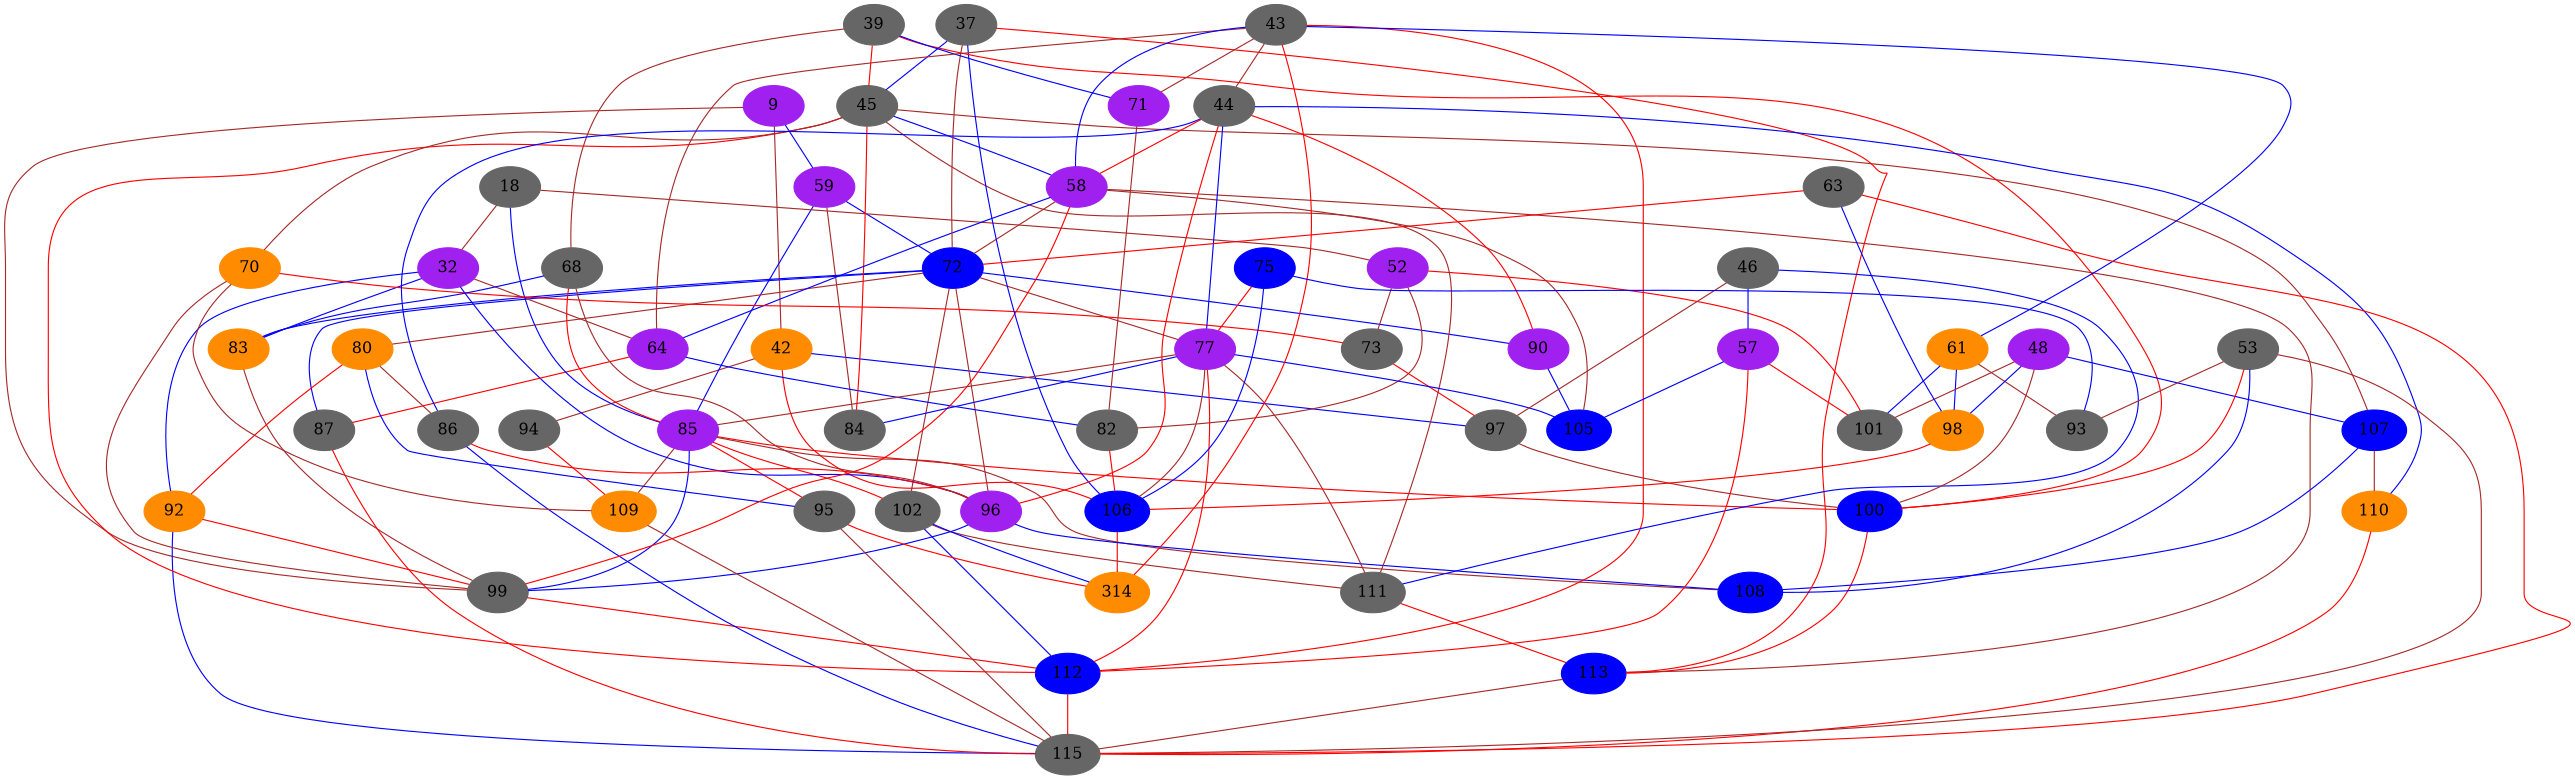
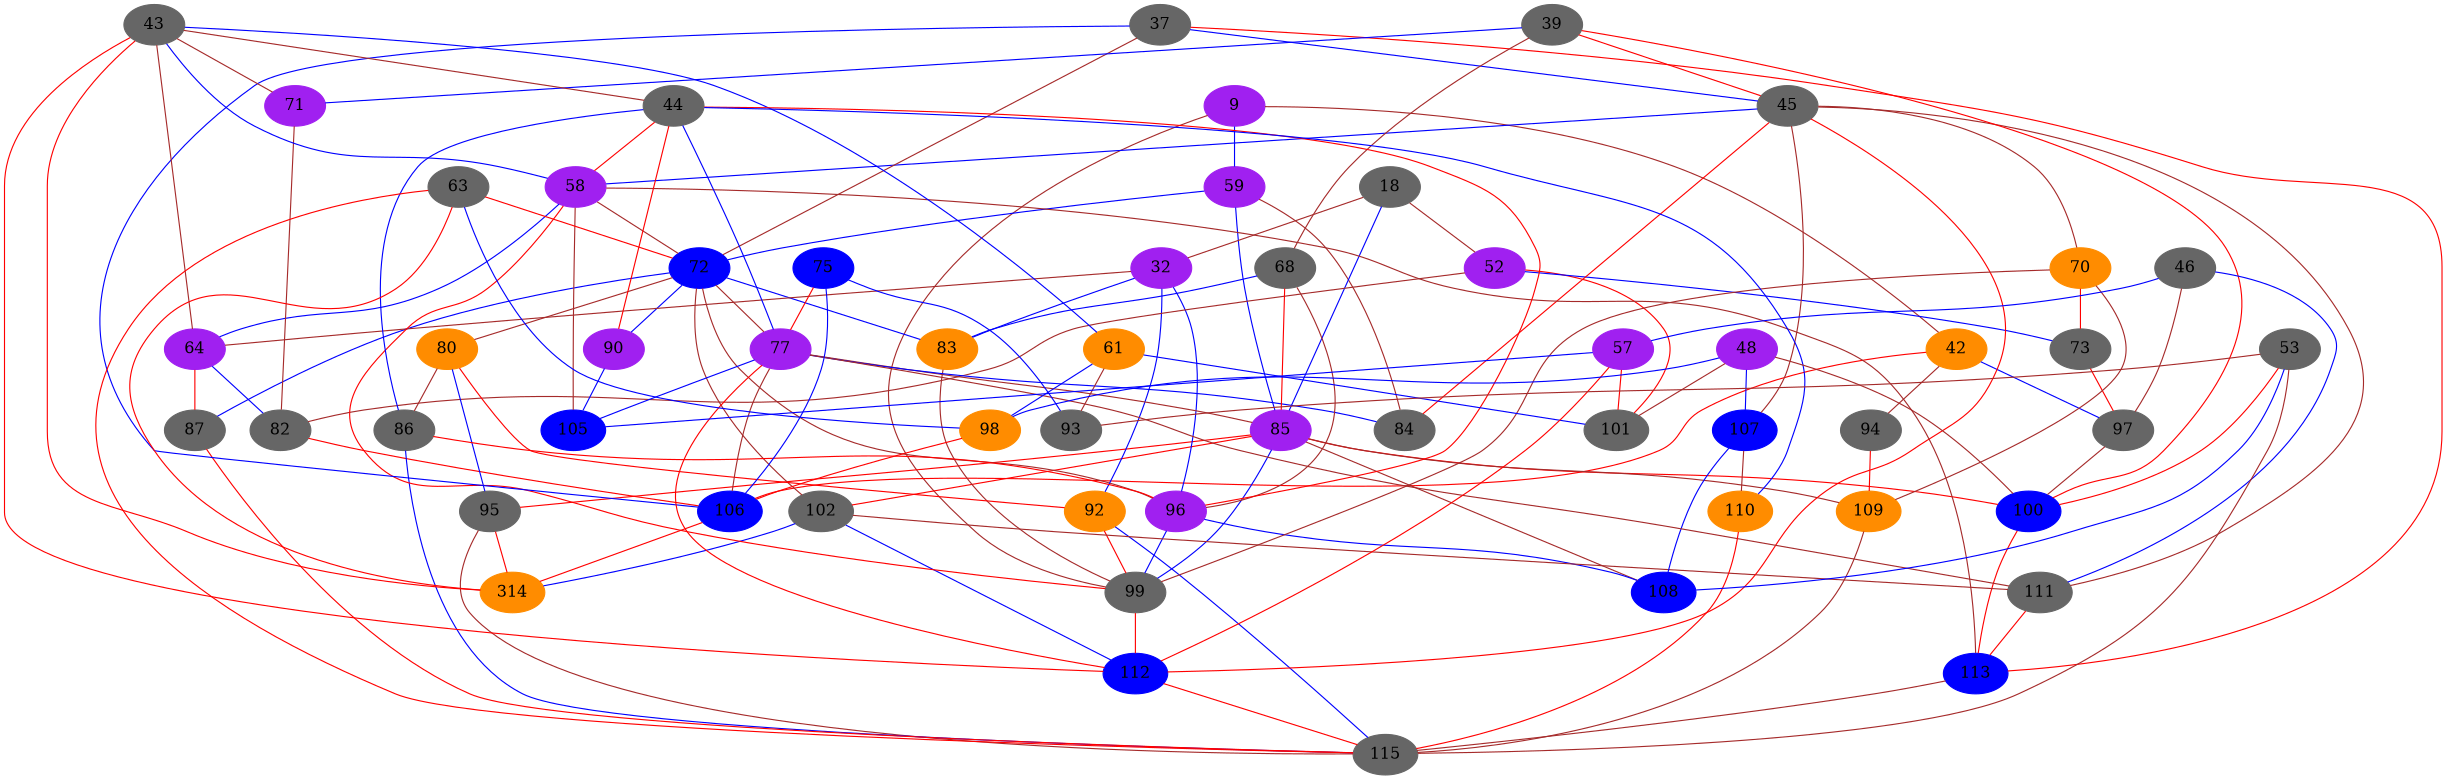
(1385, 309) -> (1790, 299)
none -> (130, 394)
